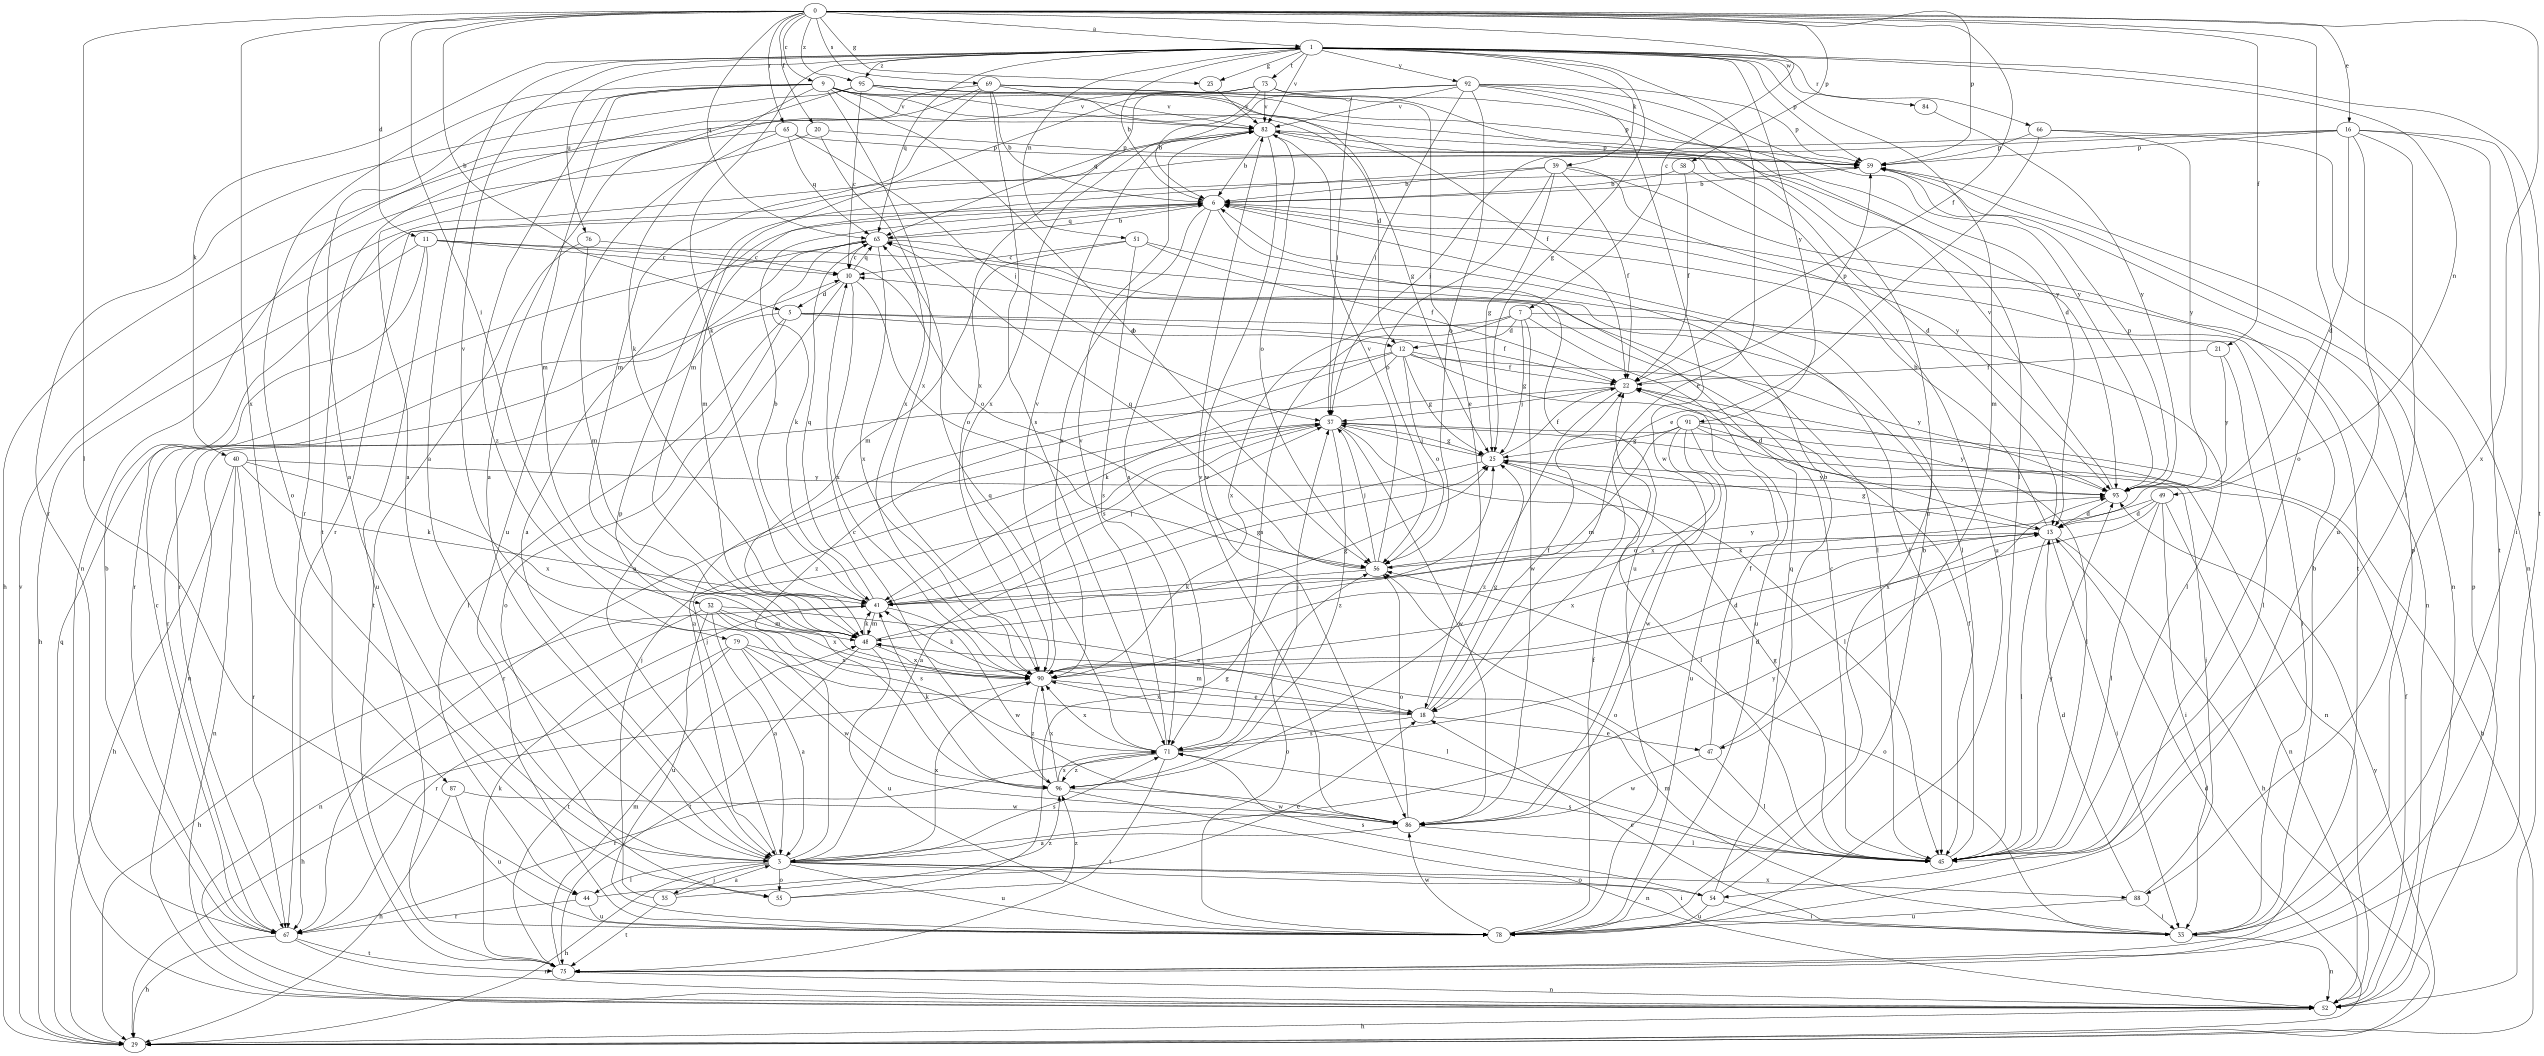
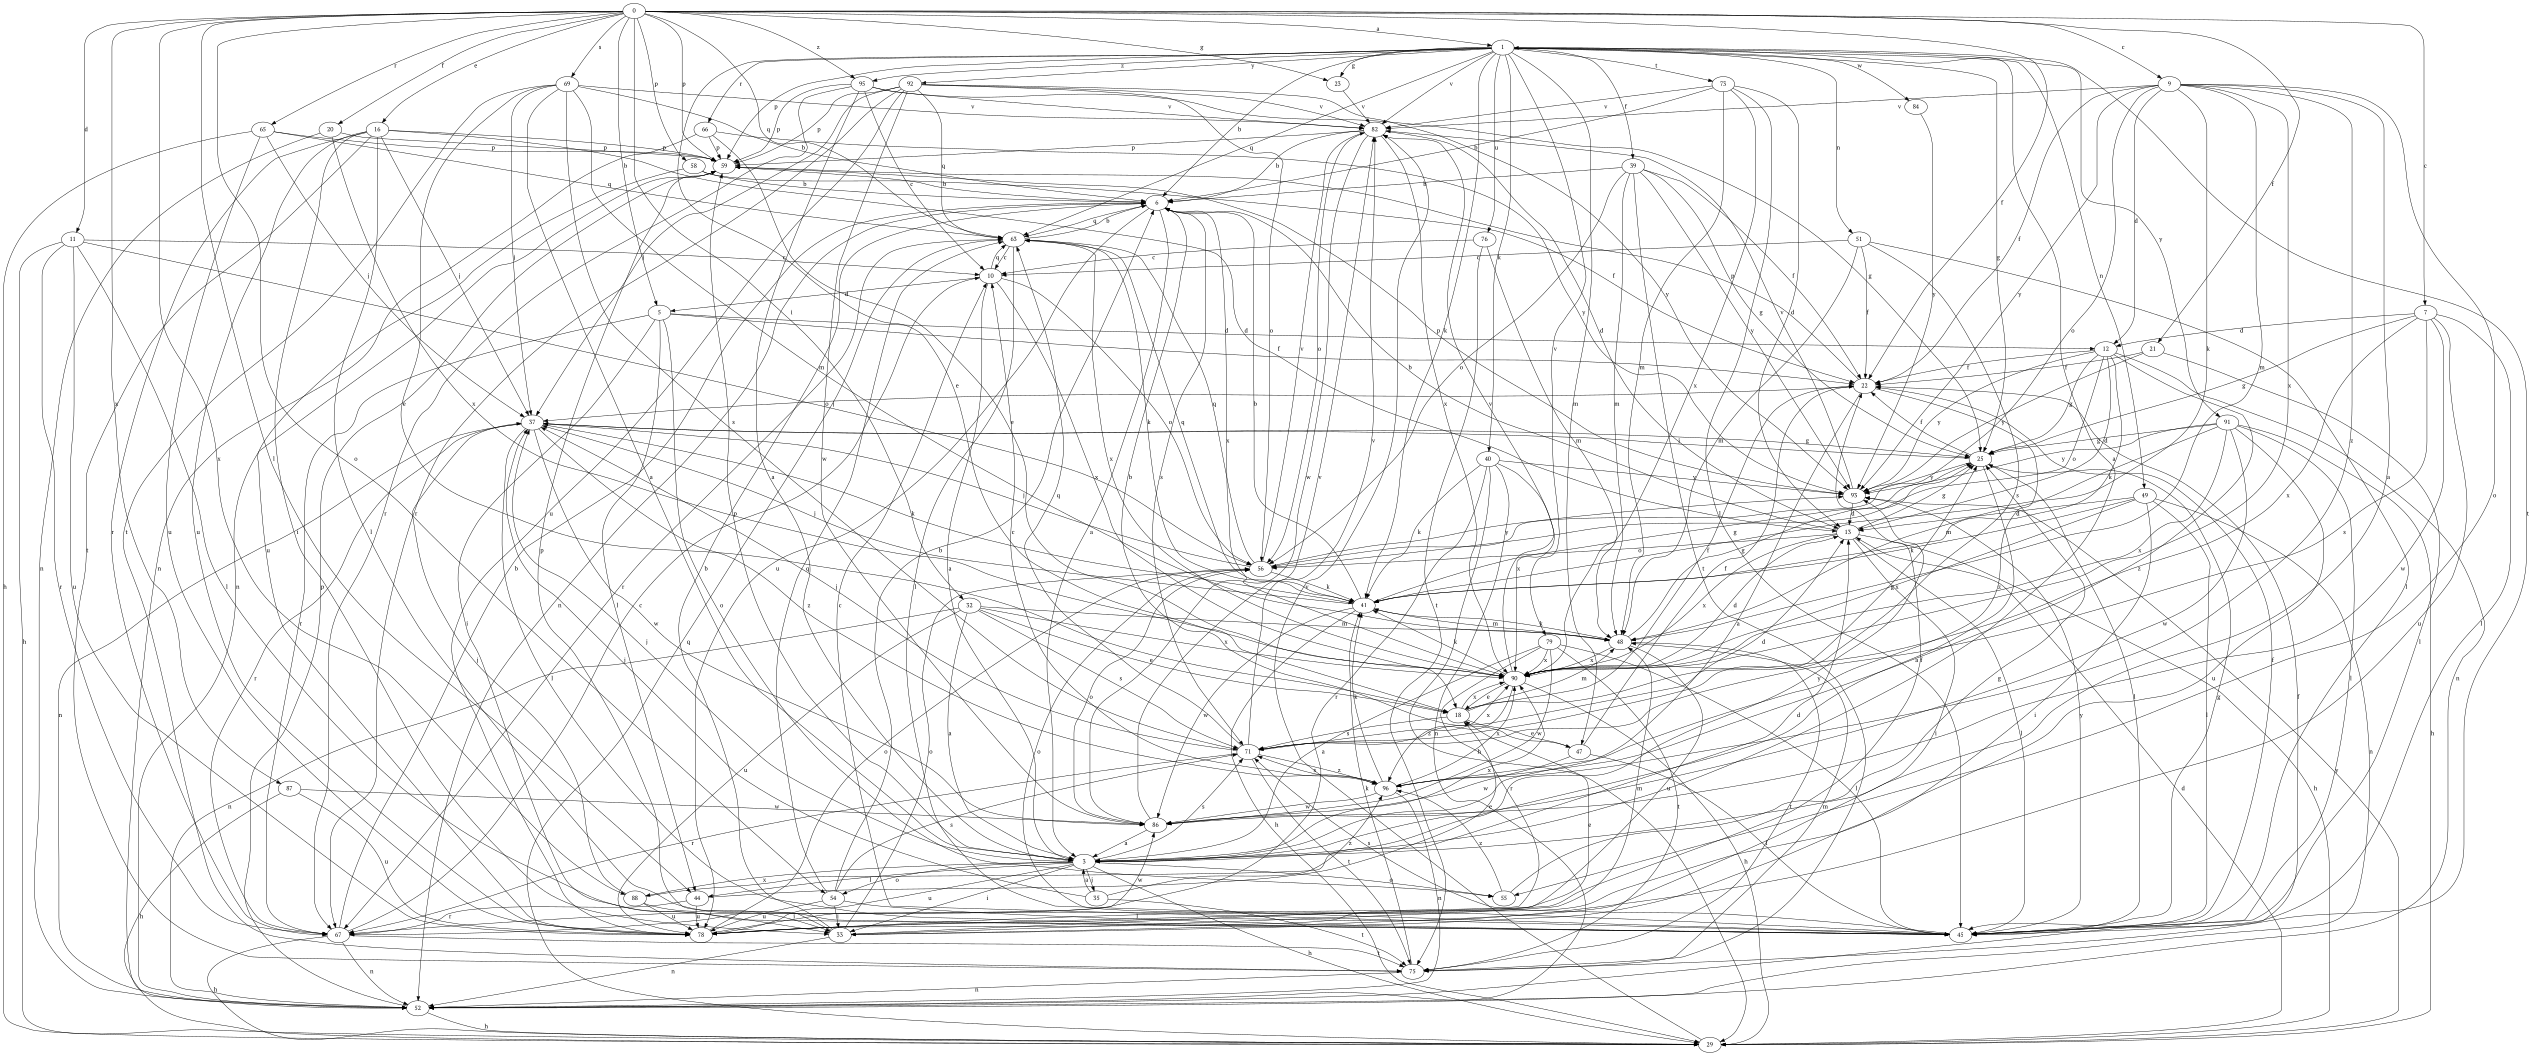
(1635, 107) -> (1626, 107)
(1104, 514) -> (913, 514)
(1673, 845) -> (1394, 926)
